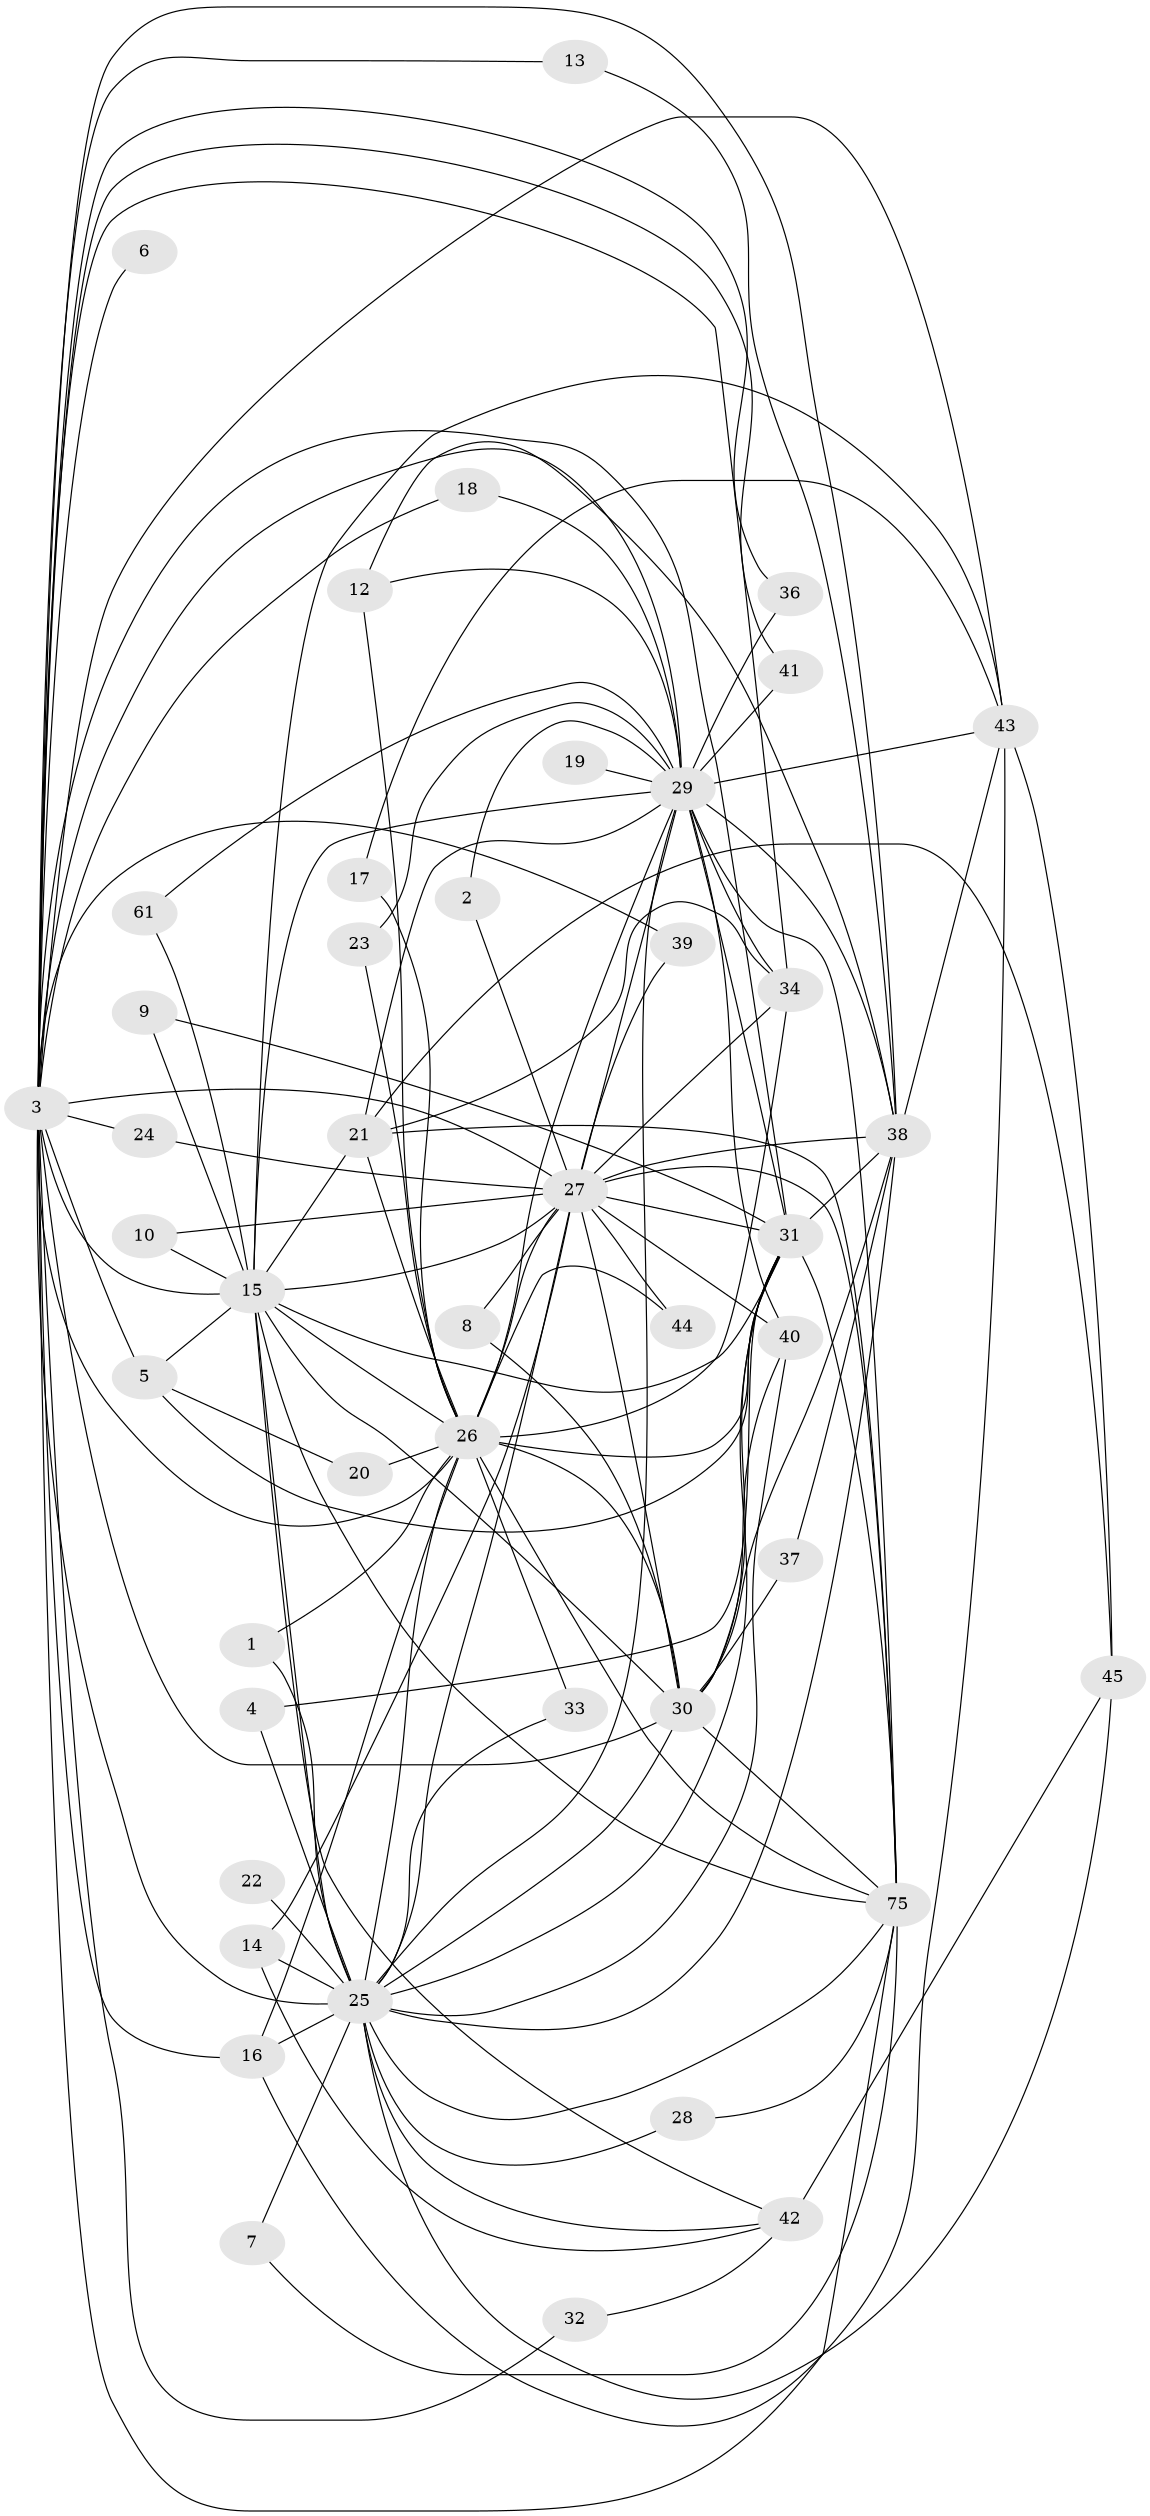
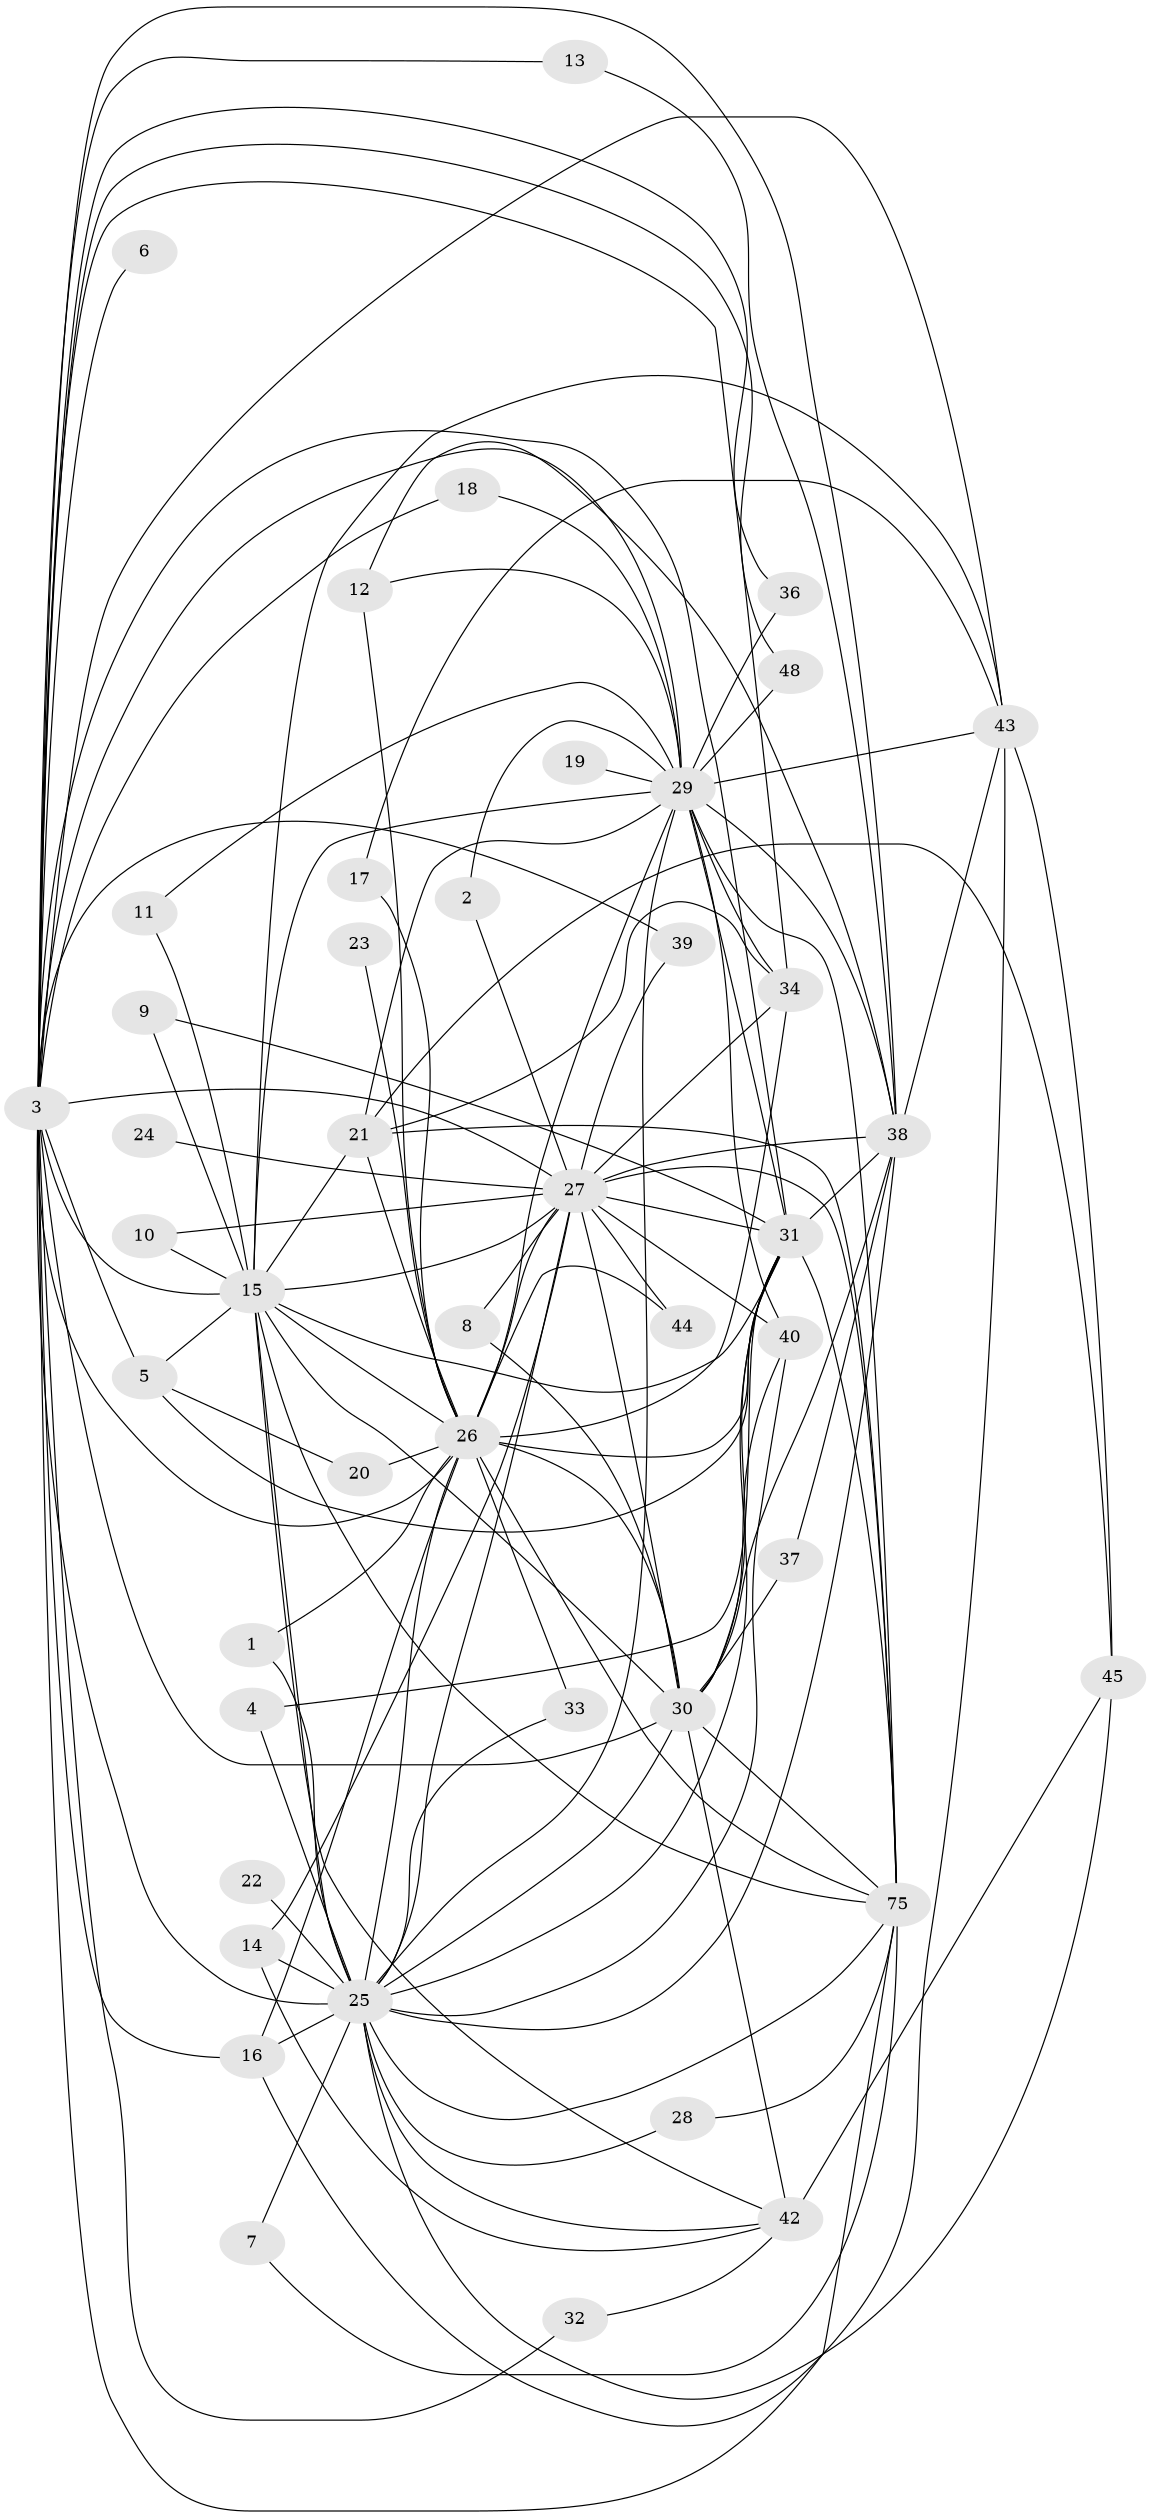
(790, 672) -> (790, 672)
(480, 736) -> none
(145, 913) -> (145, 913)
(627, 999) -> none
(91, 1122) -> none
none -> (737, 1964)
